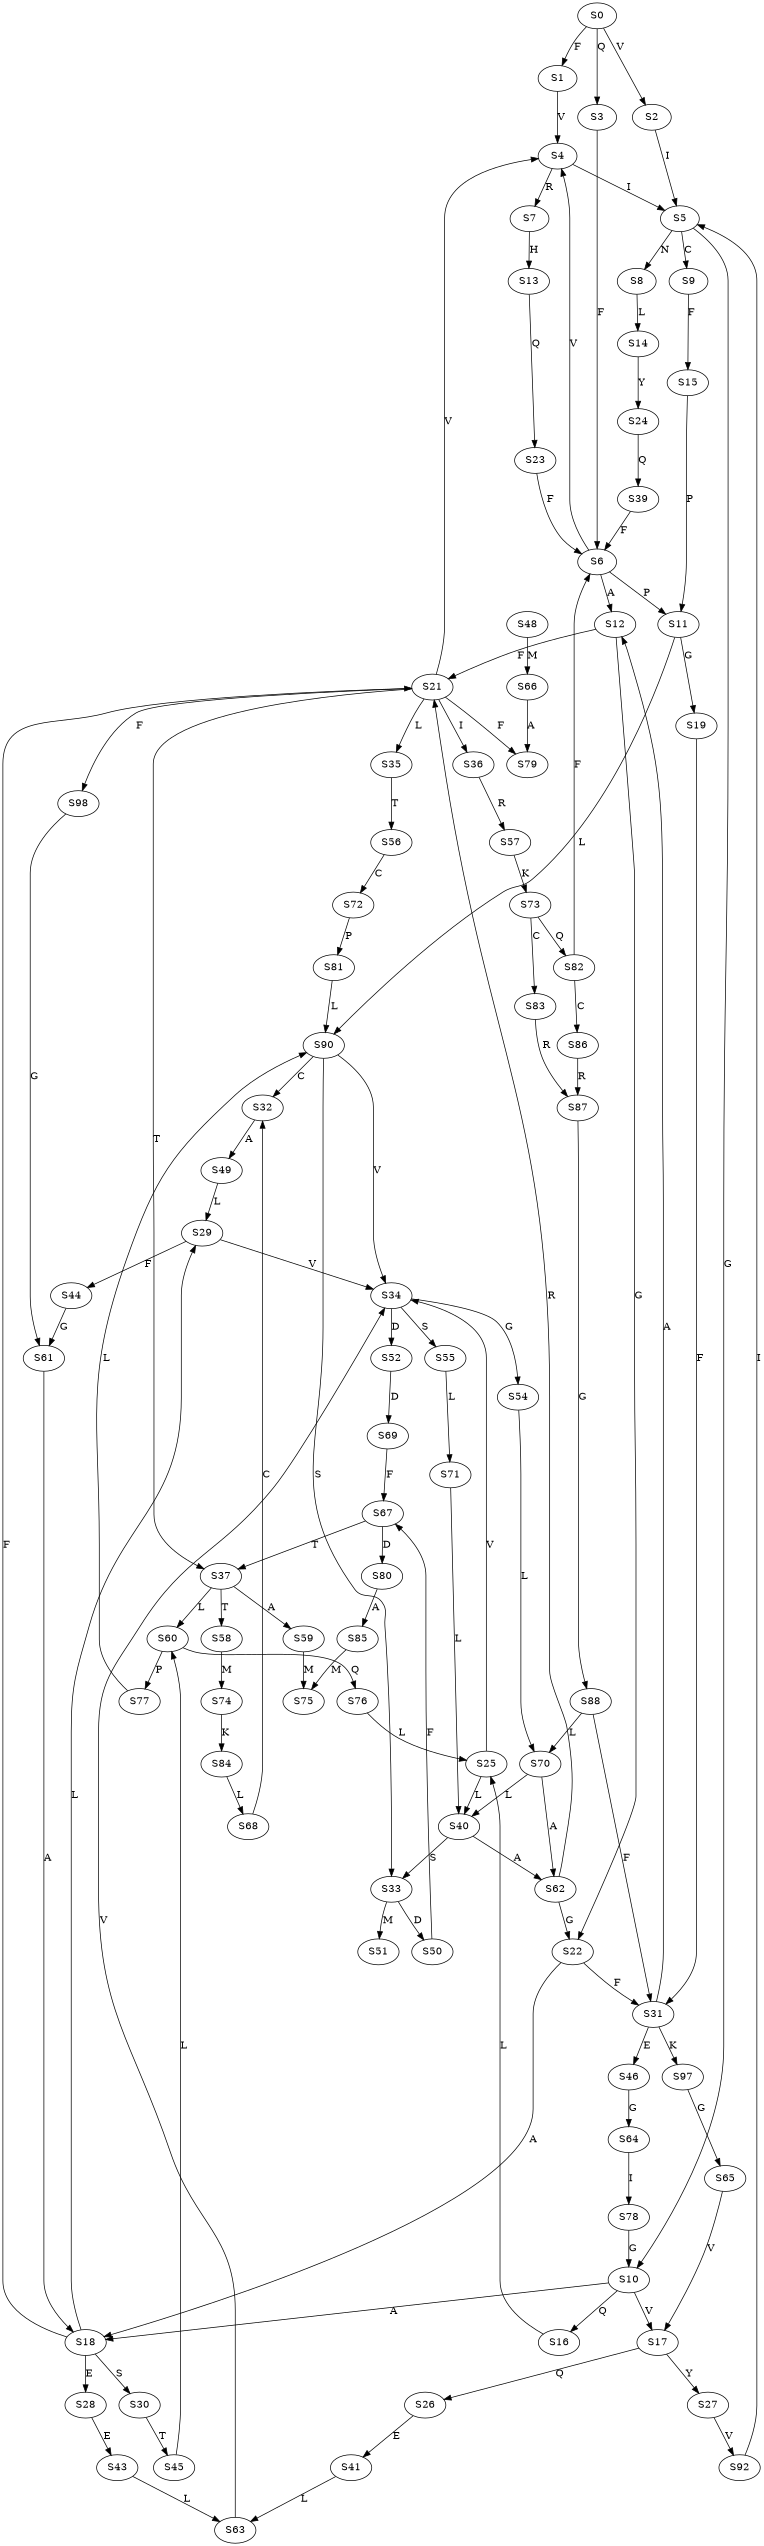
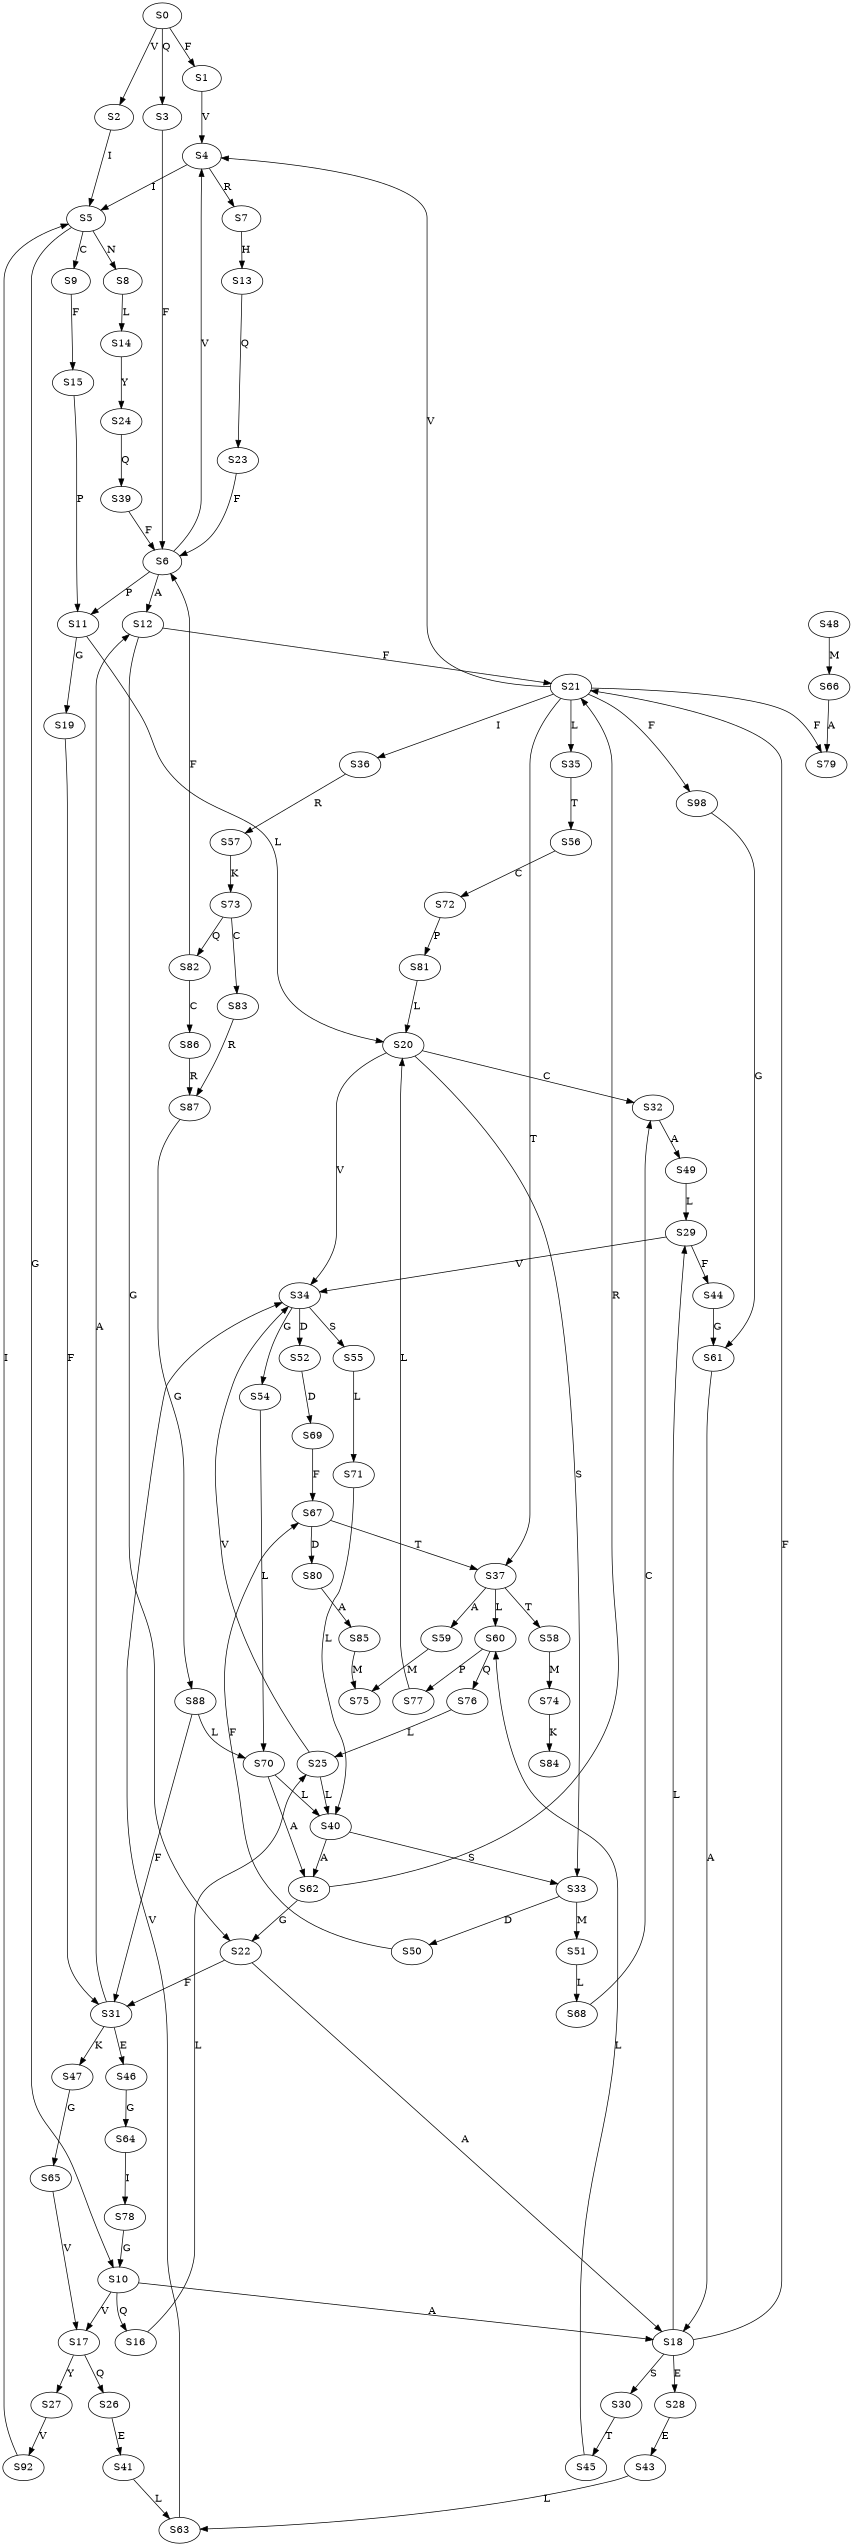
(324, 1045) -> (403, 1045)
(233, 1792) -> (577, 1980)
(683, 2077) -> (72, 2077)
